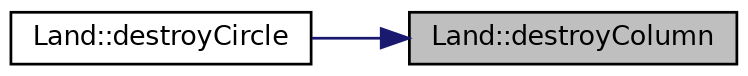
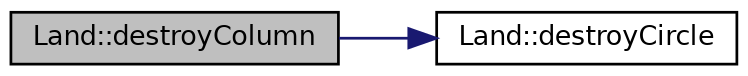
(346, 38) -> (374, 38)
